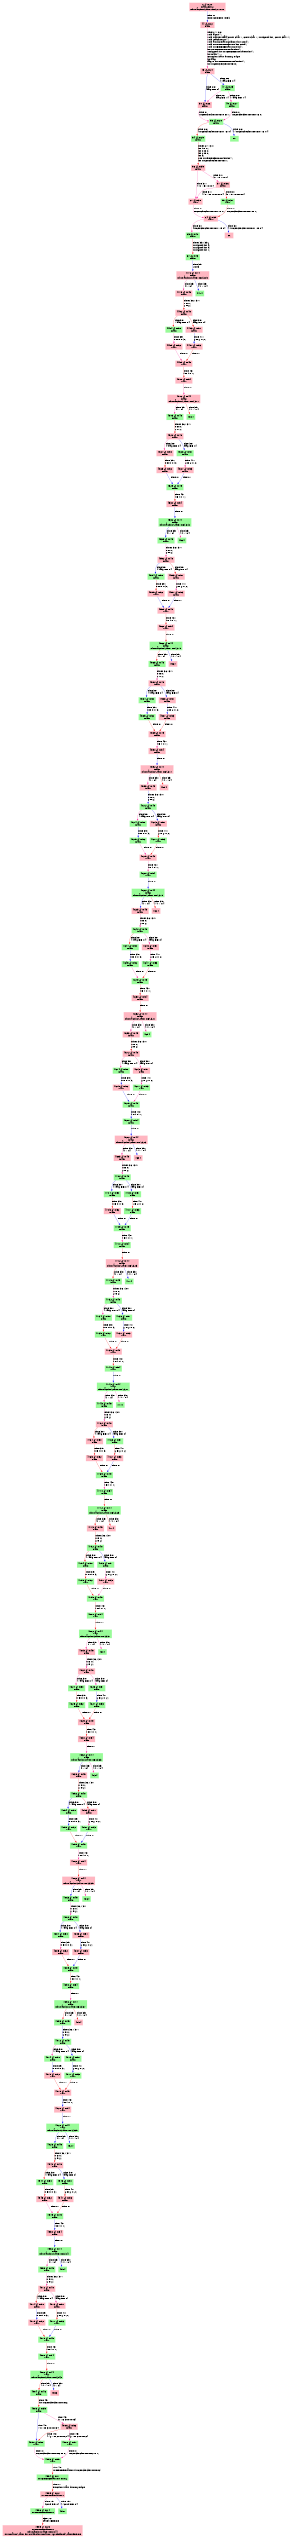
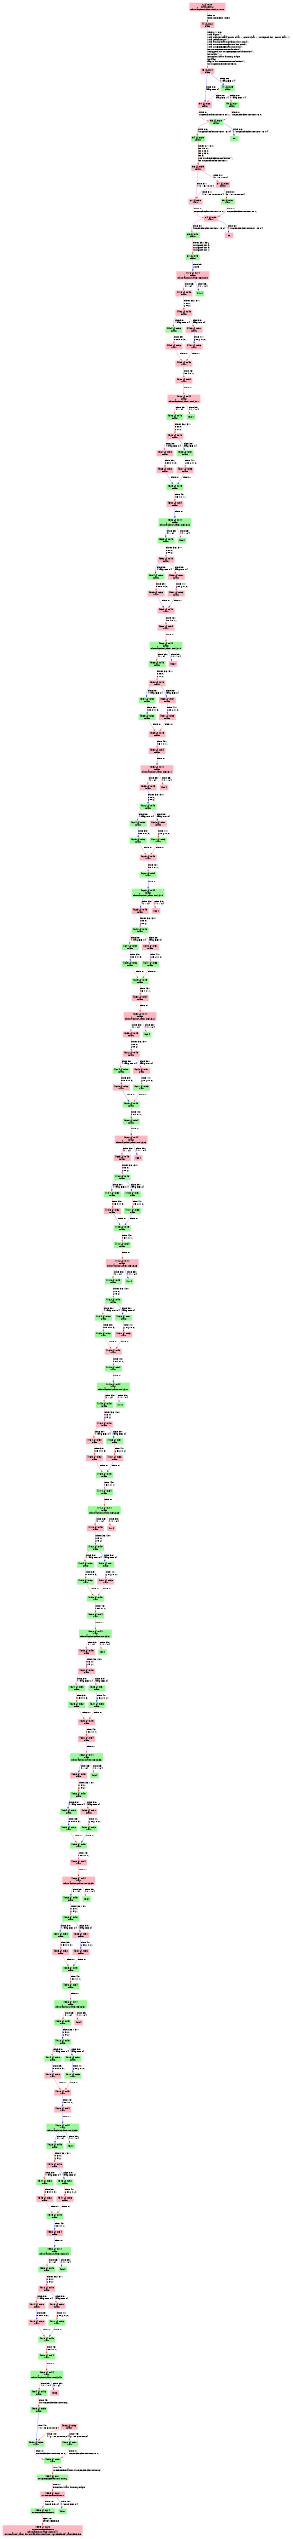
(53, 2418) -> none
